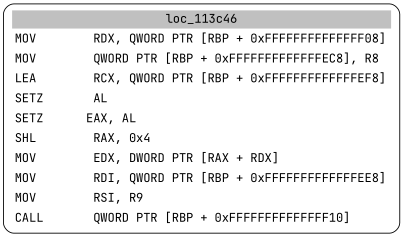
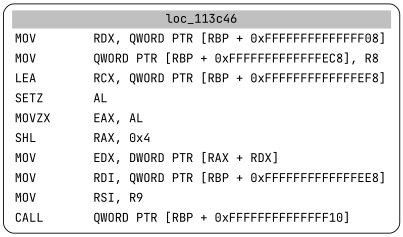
(76, 119) -> (79, 119)
